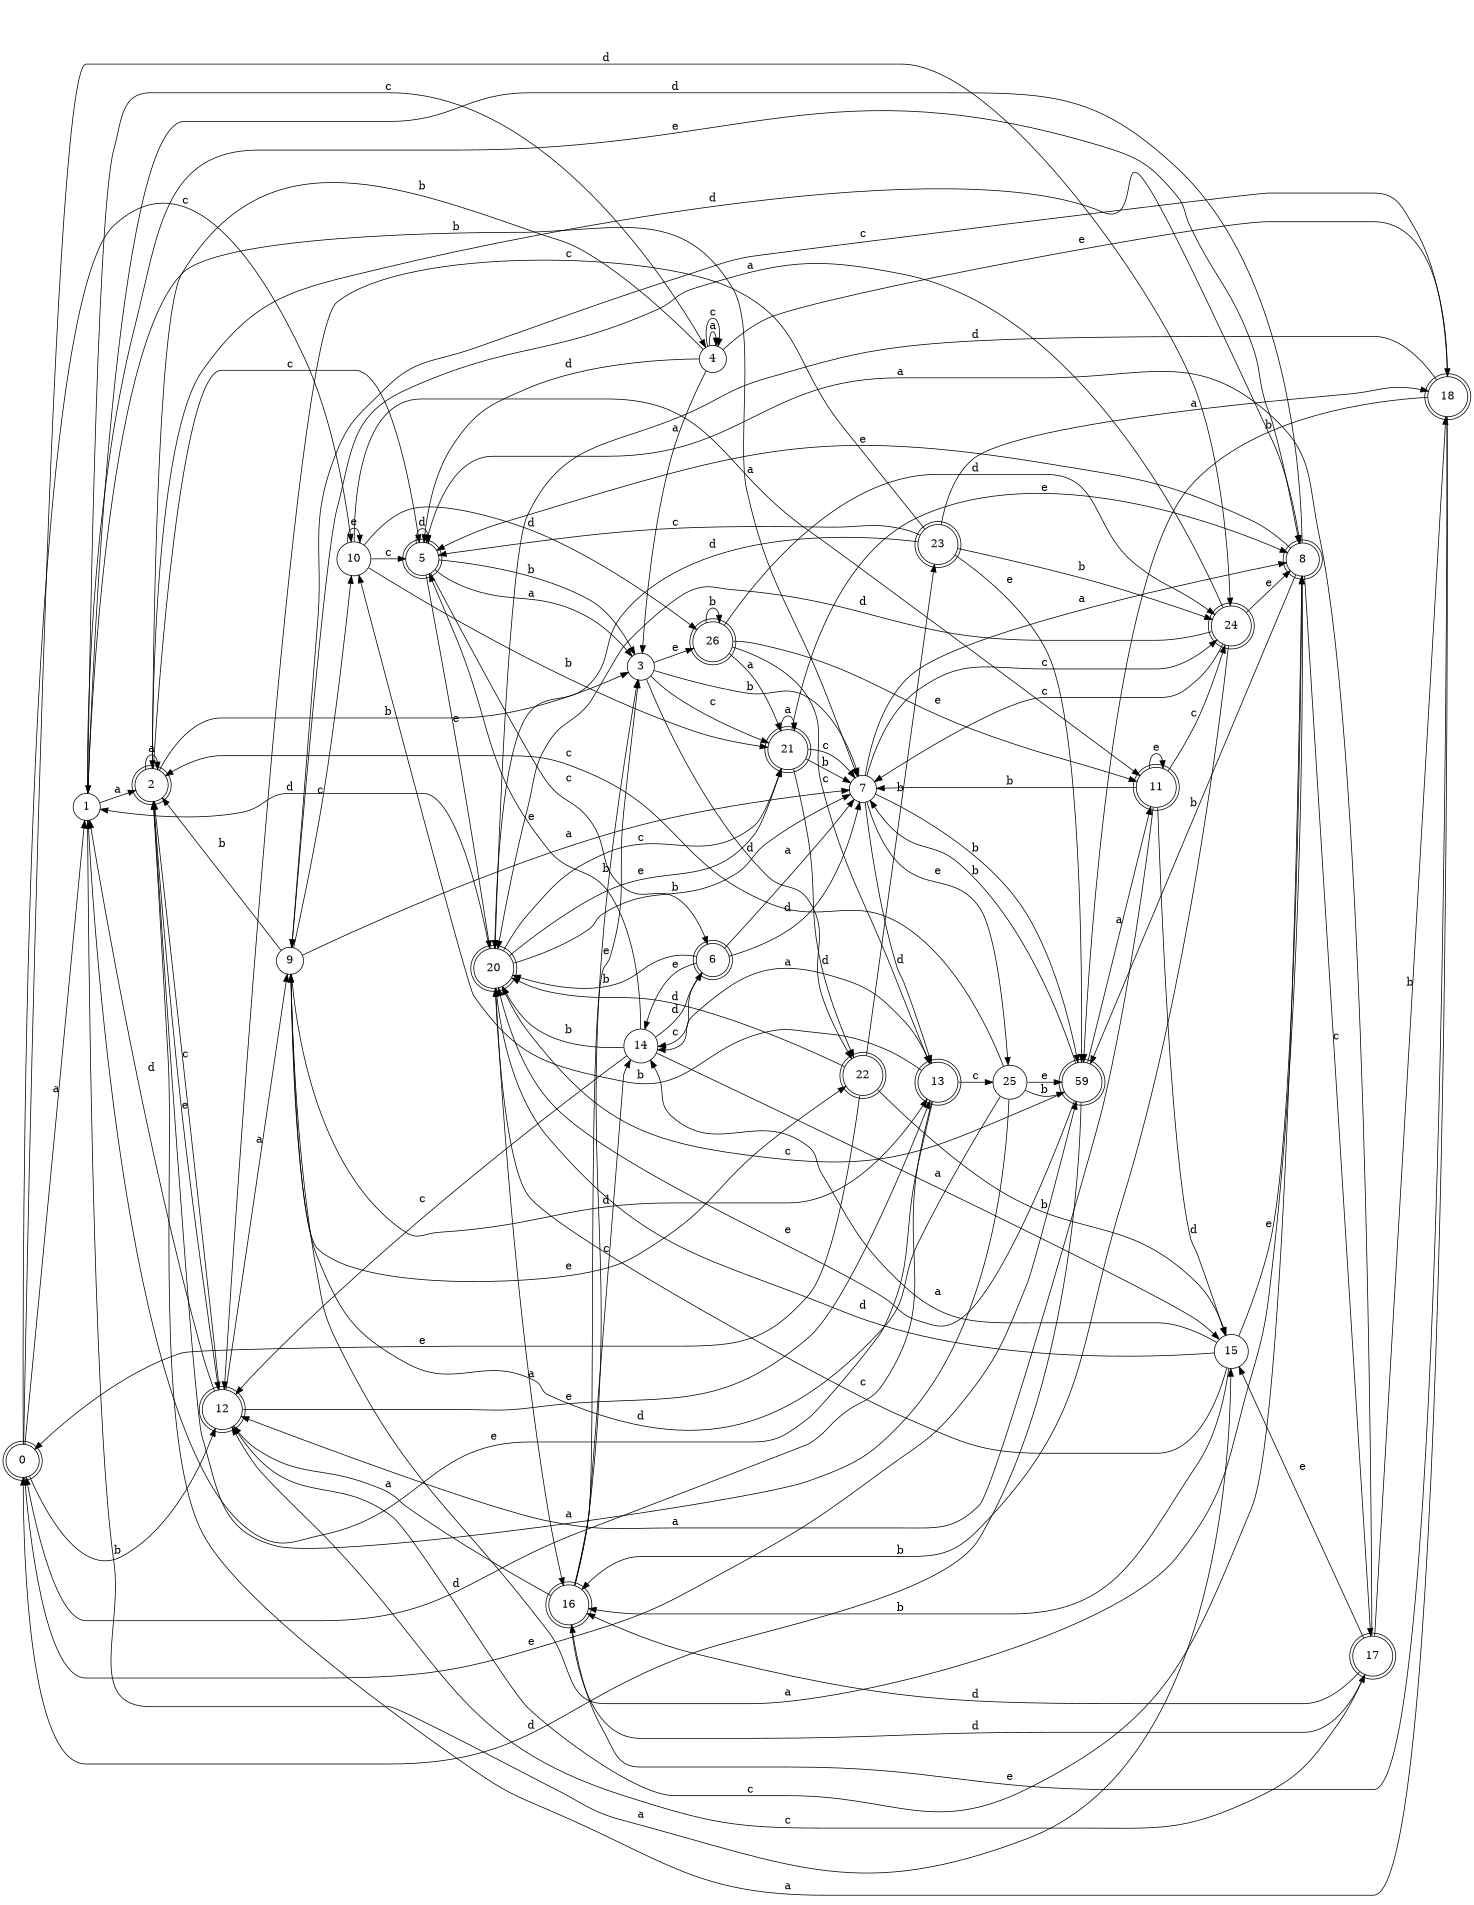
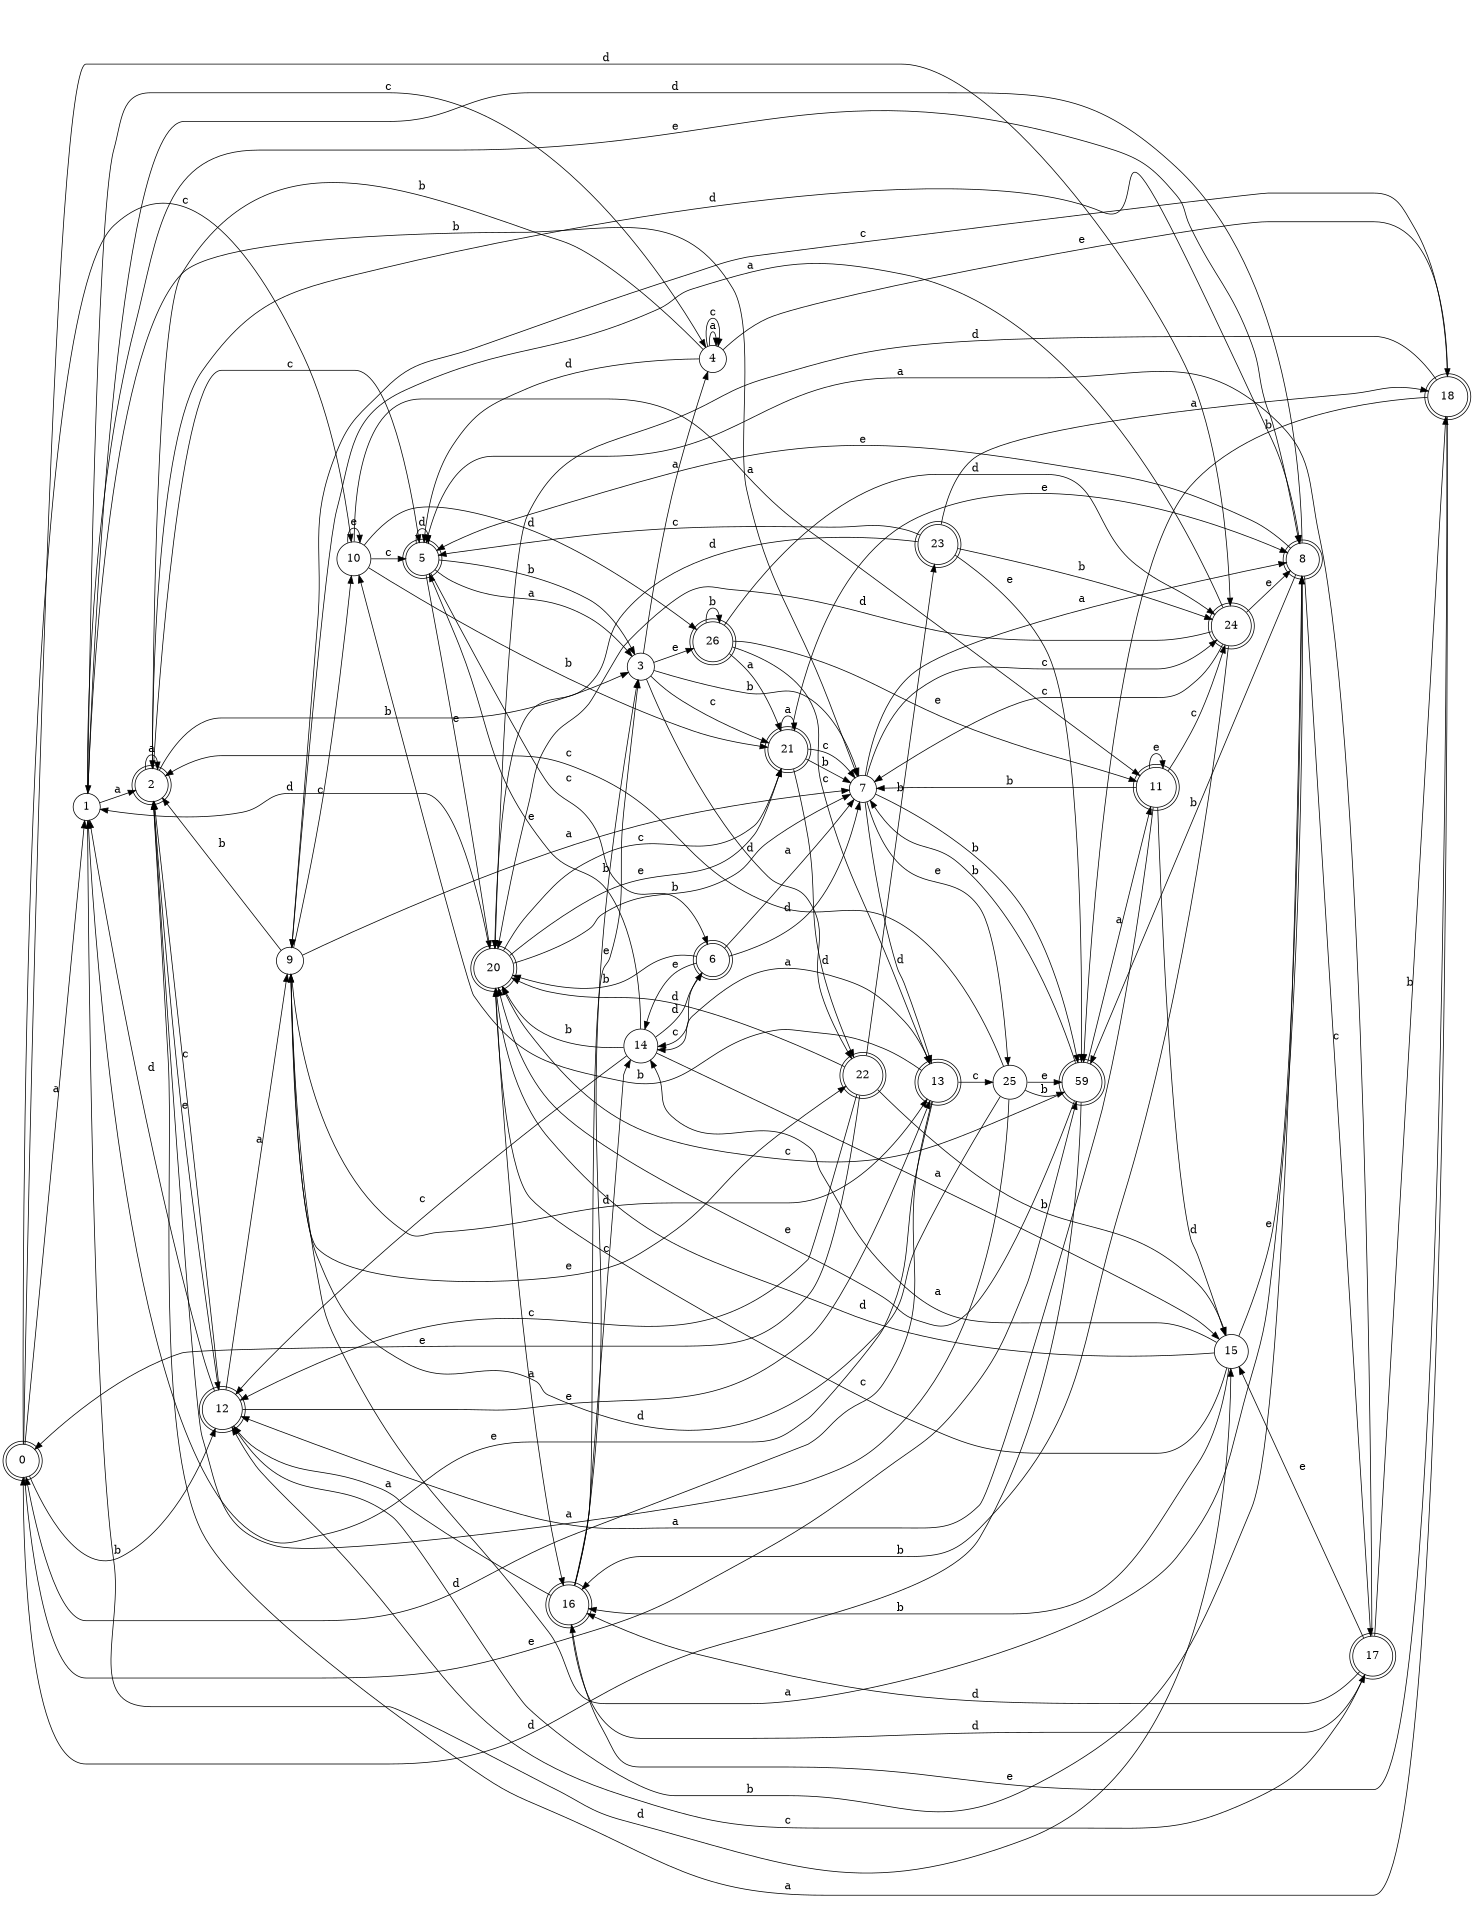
(300, 483) -> (615, 1325)
(660, 505) -> (668, 515)
(750, 1790) -> (750, 1790)
(641, 1815) -> (641, 1815)
